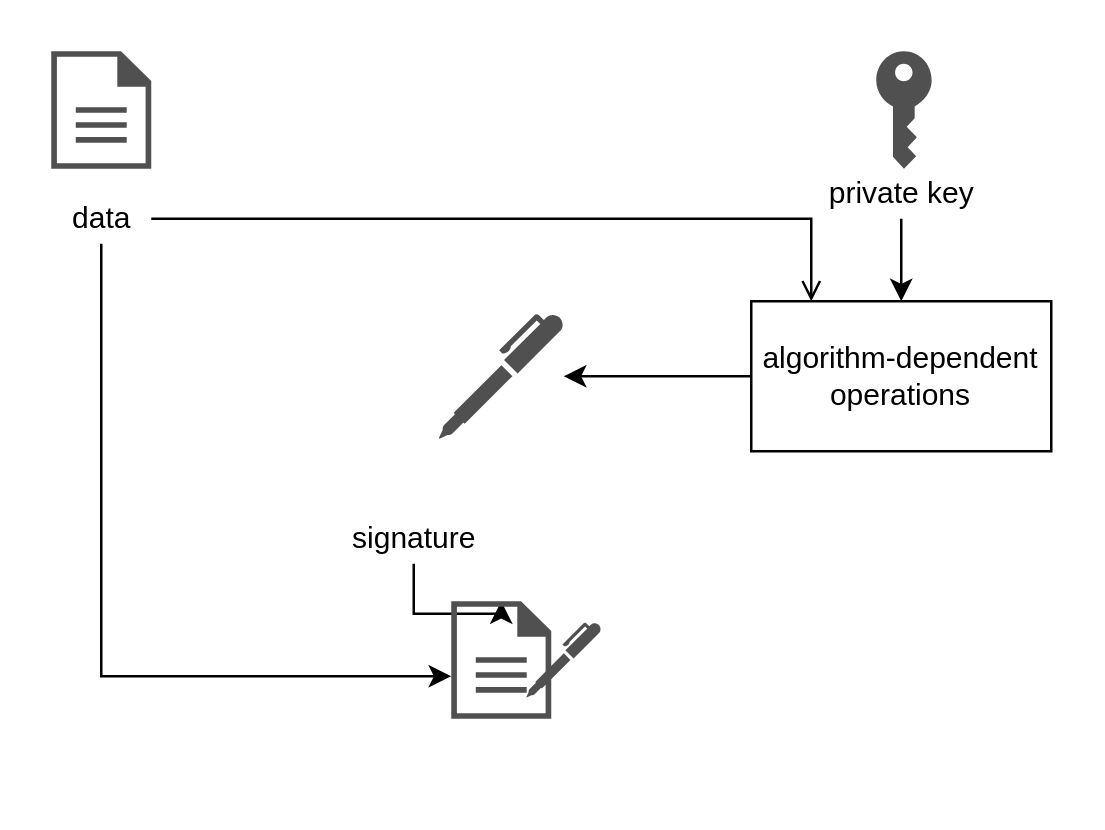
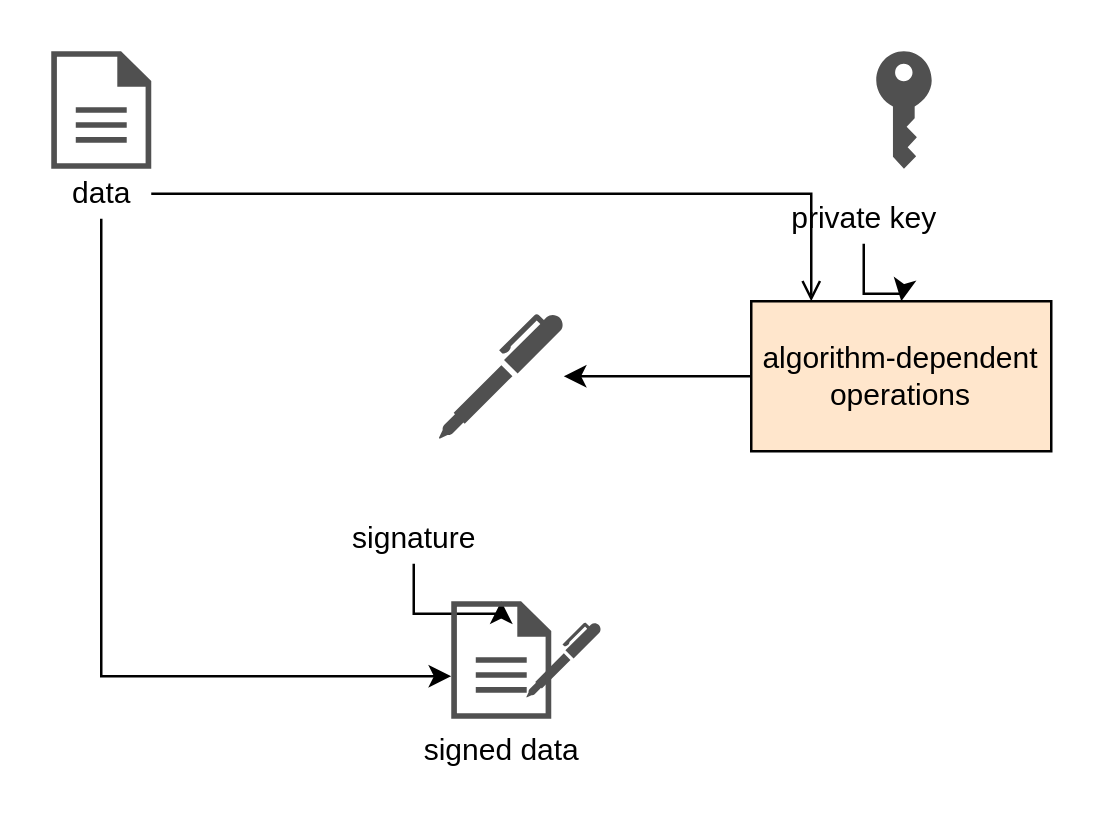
(901, 194) -> (864, 219)
(101, 219) -> (101, 194)
(901, 376) -> (901, 376)
none -> (501, 751)
